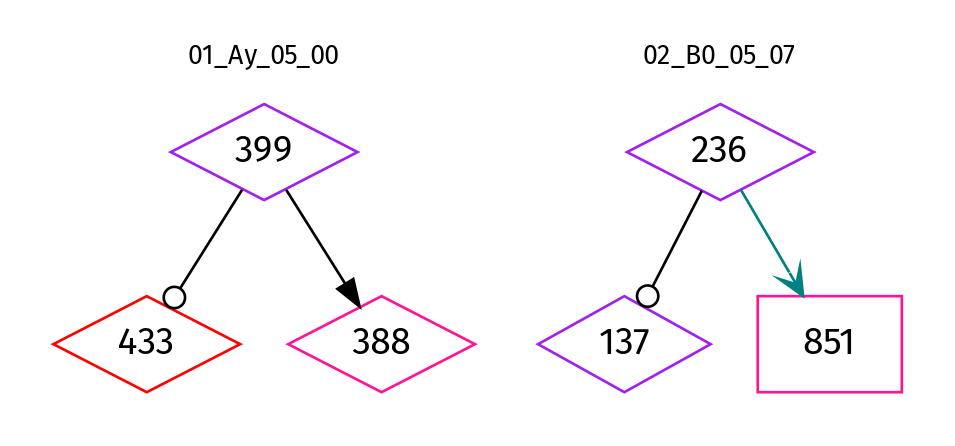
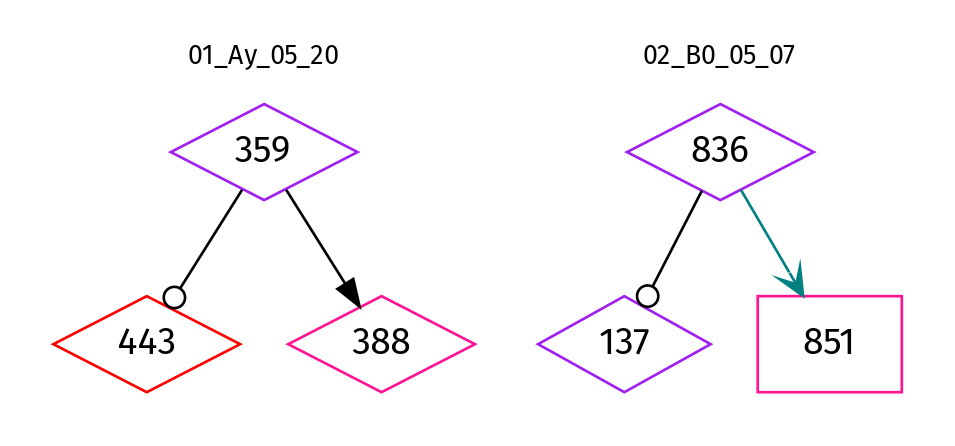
(264, 57) -> (264, 57)
(264, 152) -> (264, 152)
(720, 152) -> (720, 152)
(147, 344) -> (147, 344)
